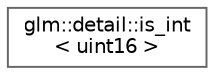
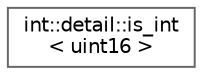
(107, 37) -> (101, 37)
